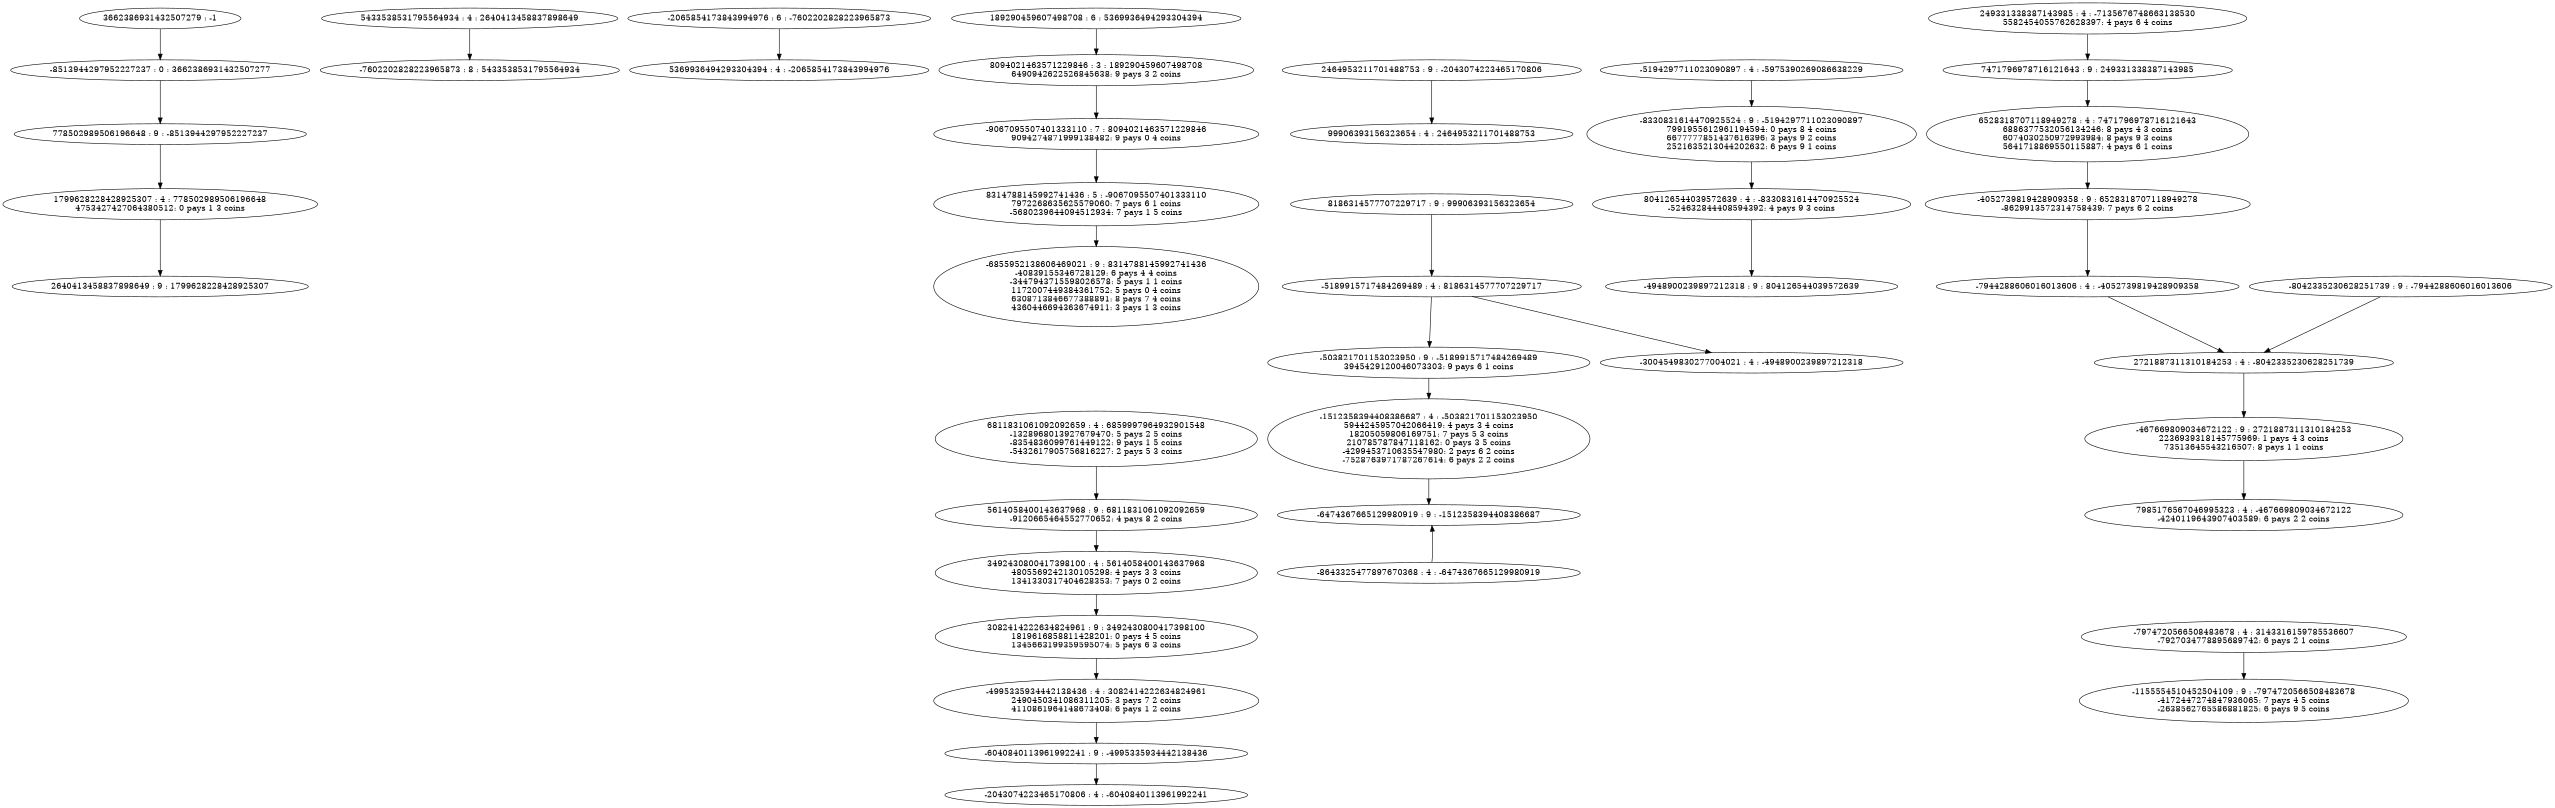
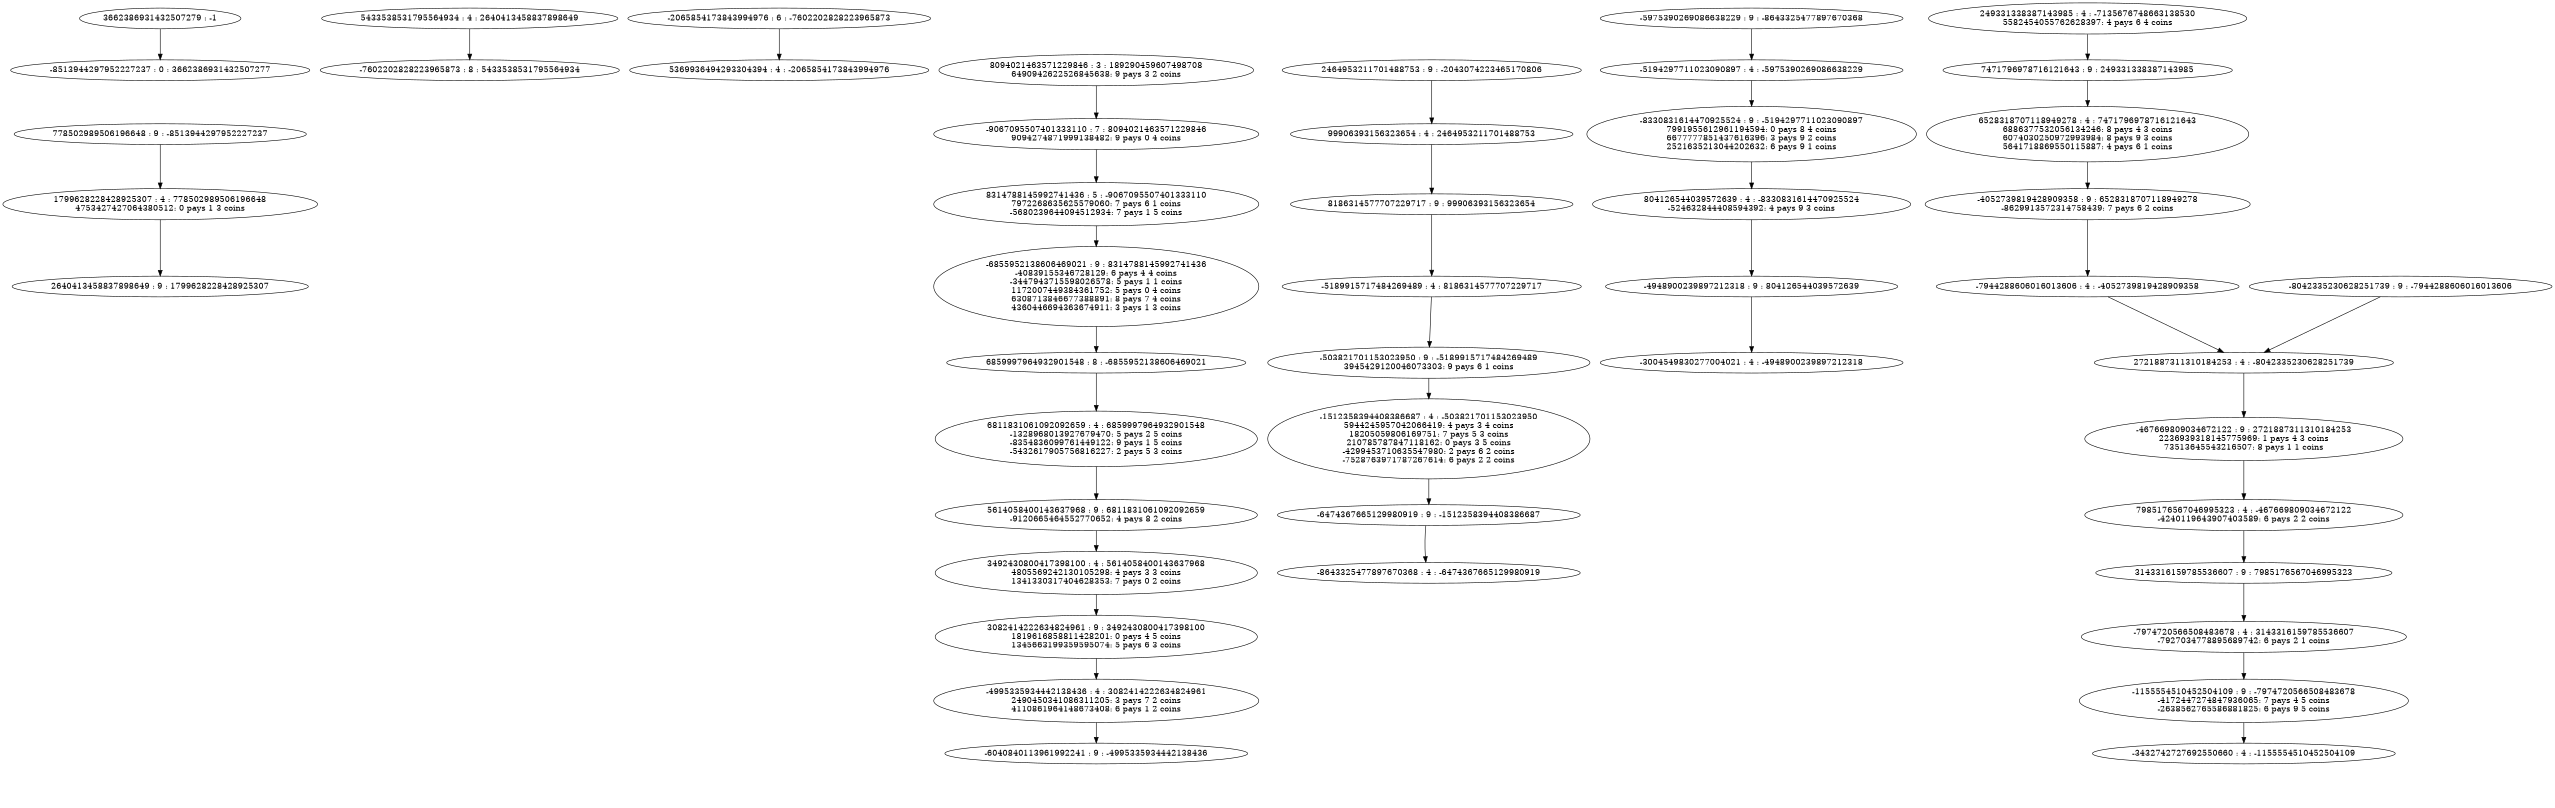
(1096, 18) -> none
none -> (1752, 18)
(160, 99) -> none
none -> (1432, 166)
(1589, 324) -> (1752, 322)
none -> (1096, 363)
(1433, 547) -> (1425, 541)
none -> (2244, 573)
none -> (2244, 754)
(1096, 795) -> none
